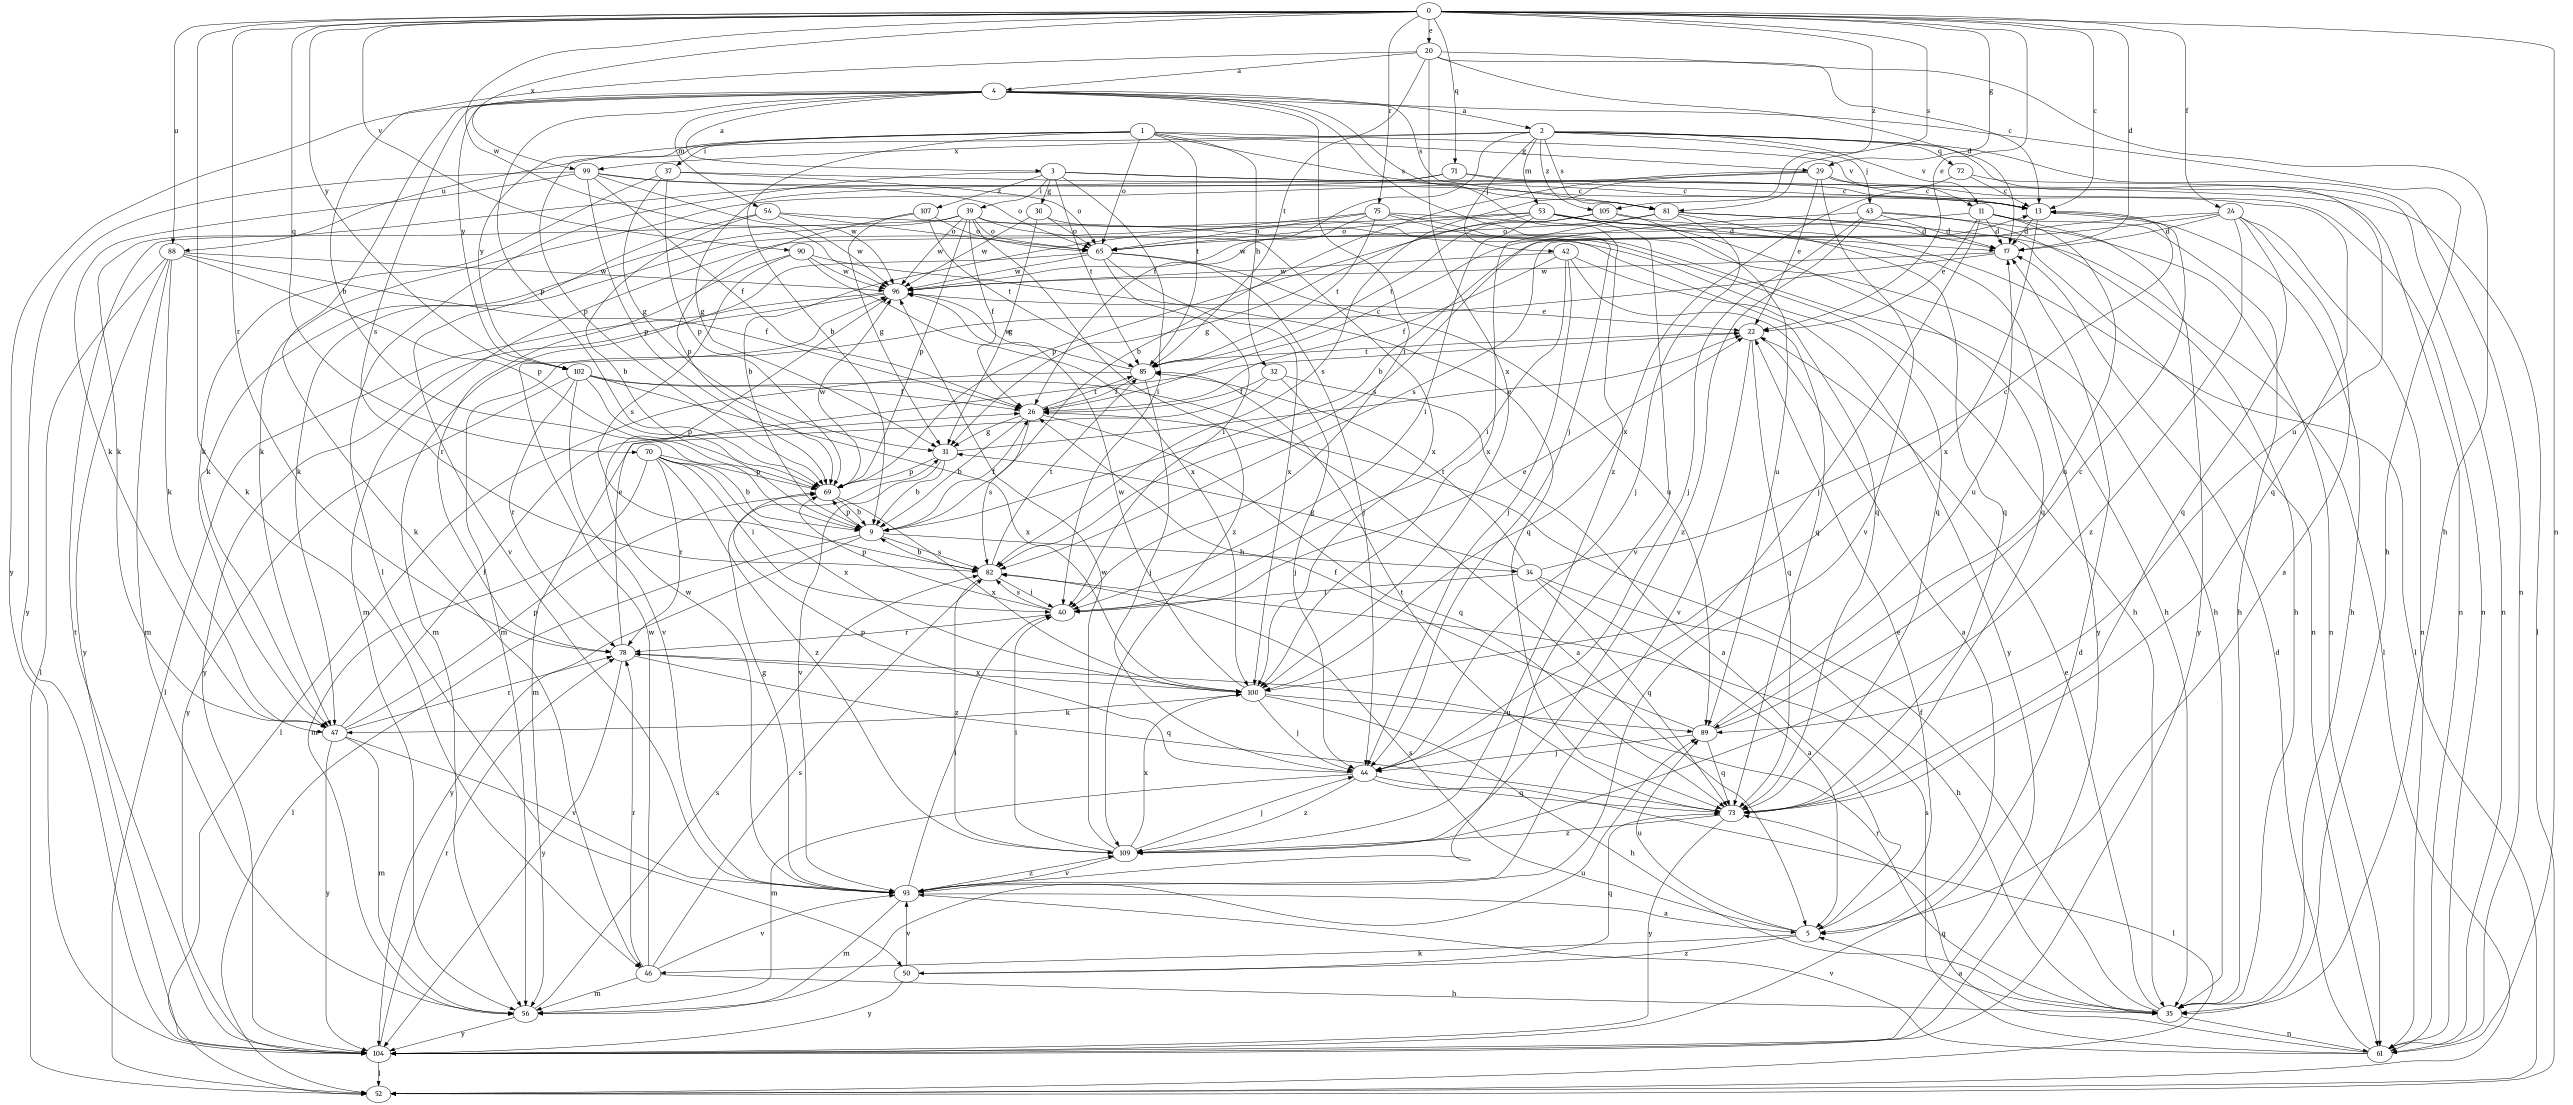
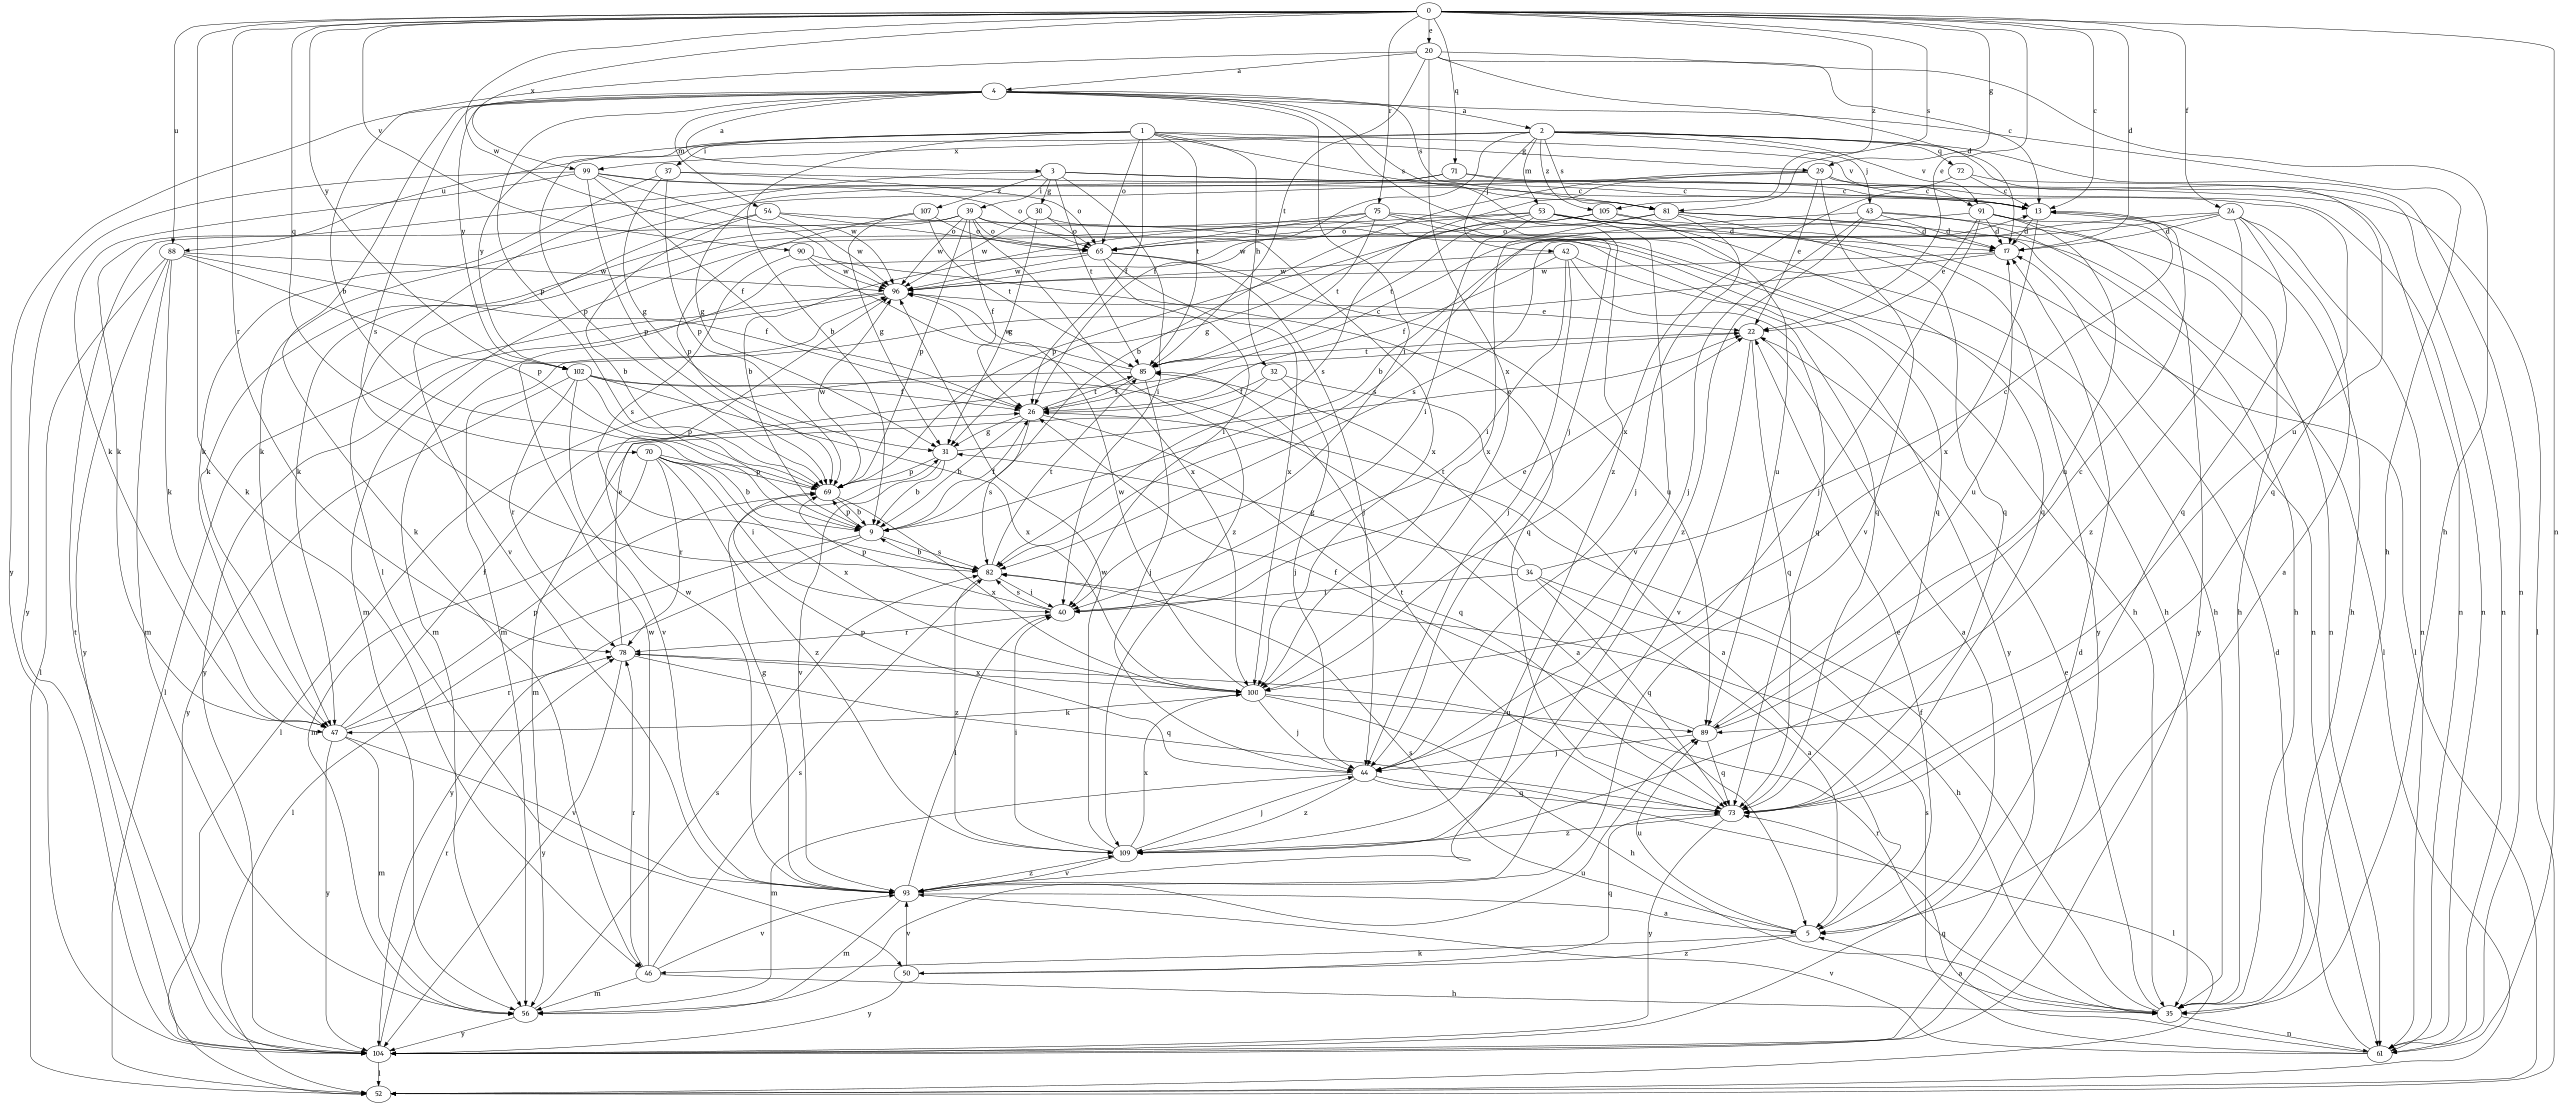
(1981, 212) -> (1981, 212)
none -> (1110, 286)
(479, 381) -> none
(1198, 553) -> none
